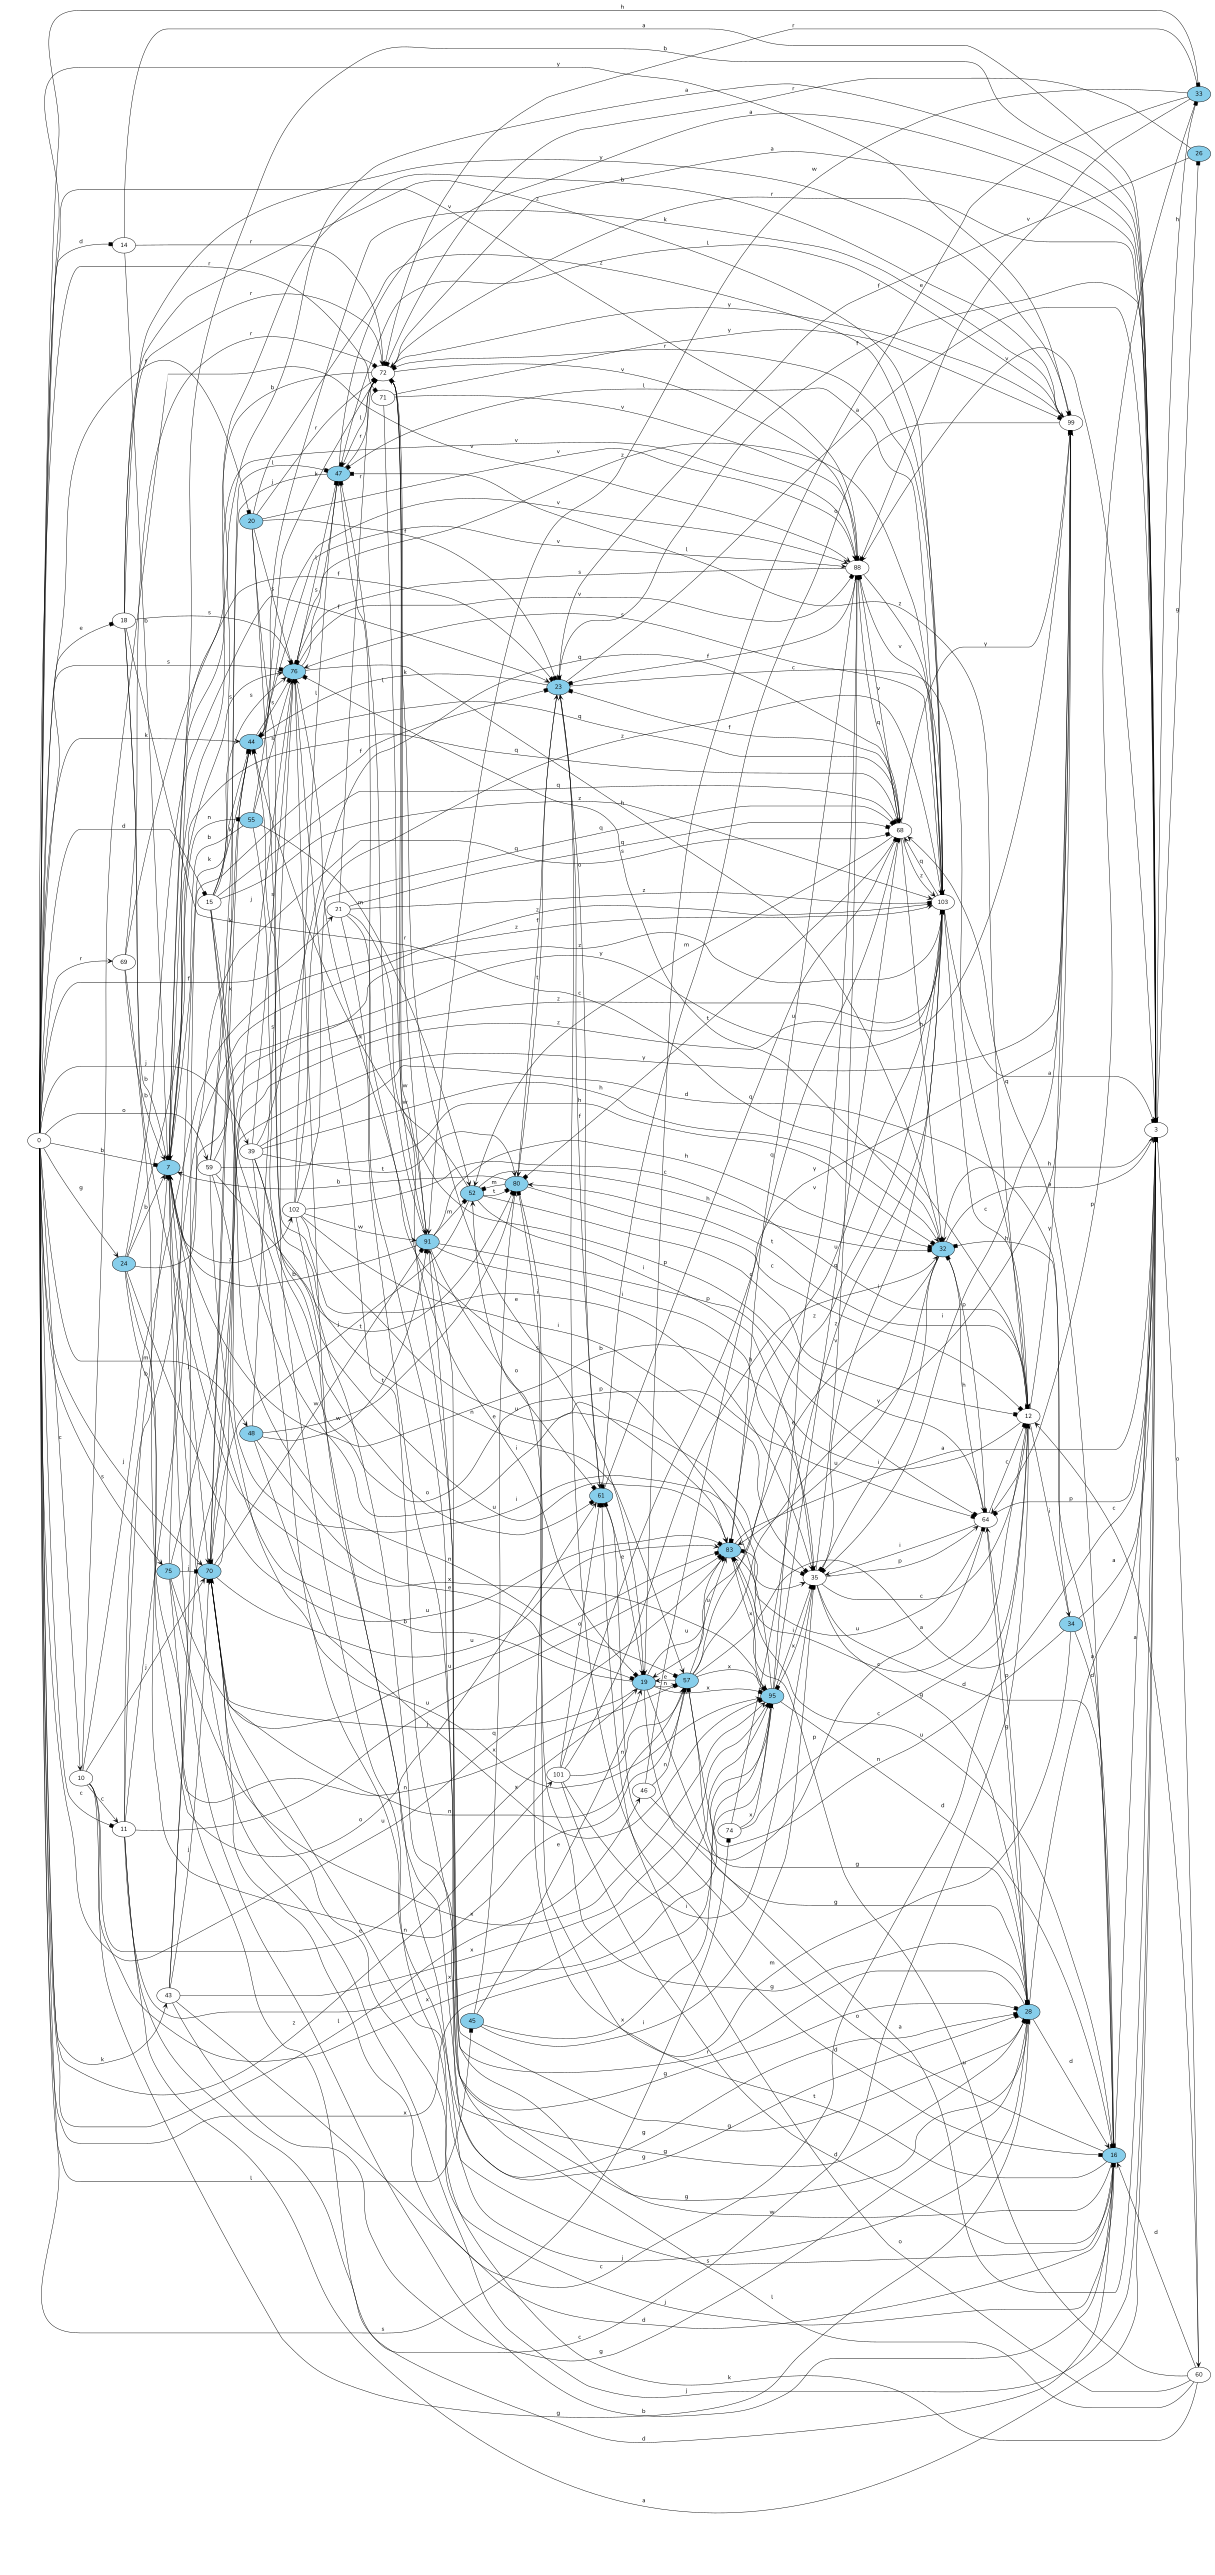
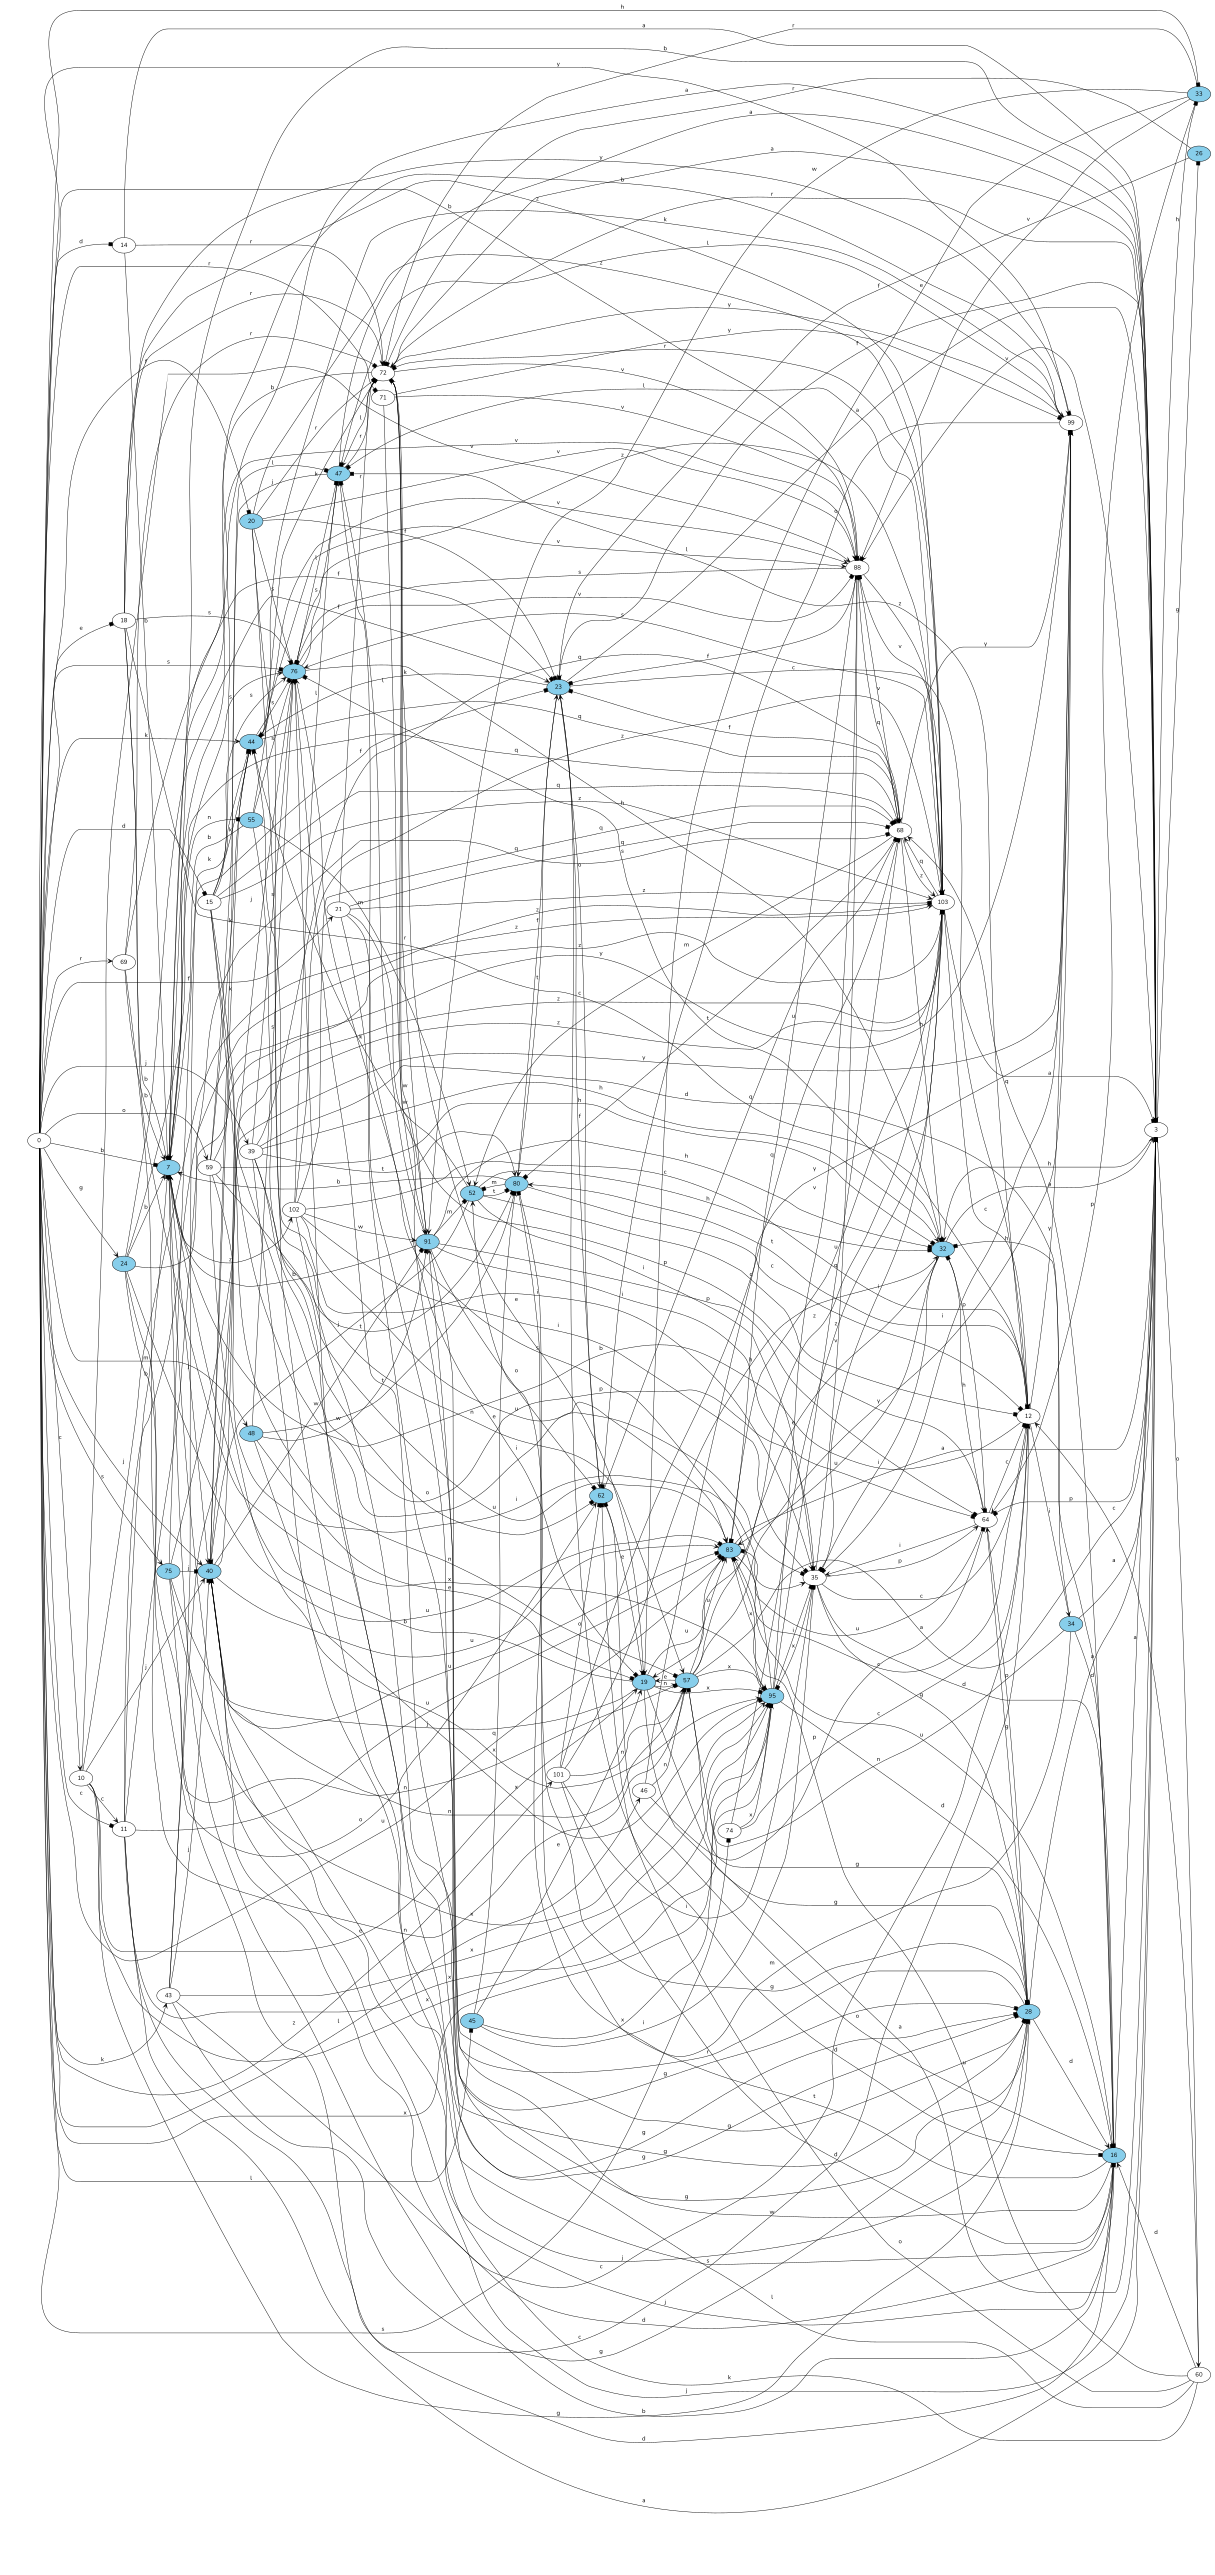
(450, 207) -> (450, 207)
(601, 1496) -> (601, 1496)
(209, 1571) -> (209, 1571)
